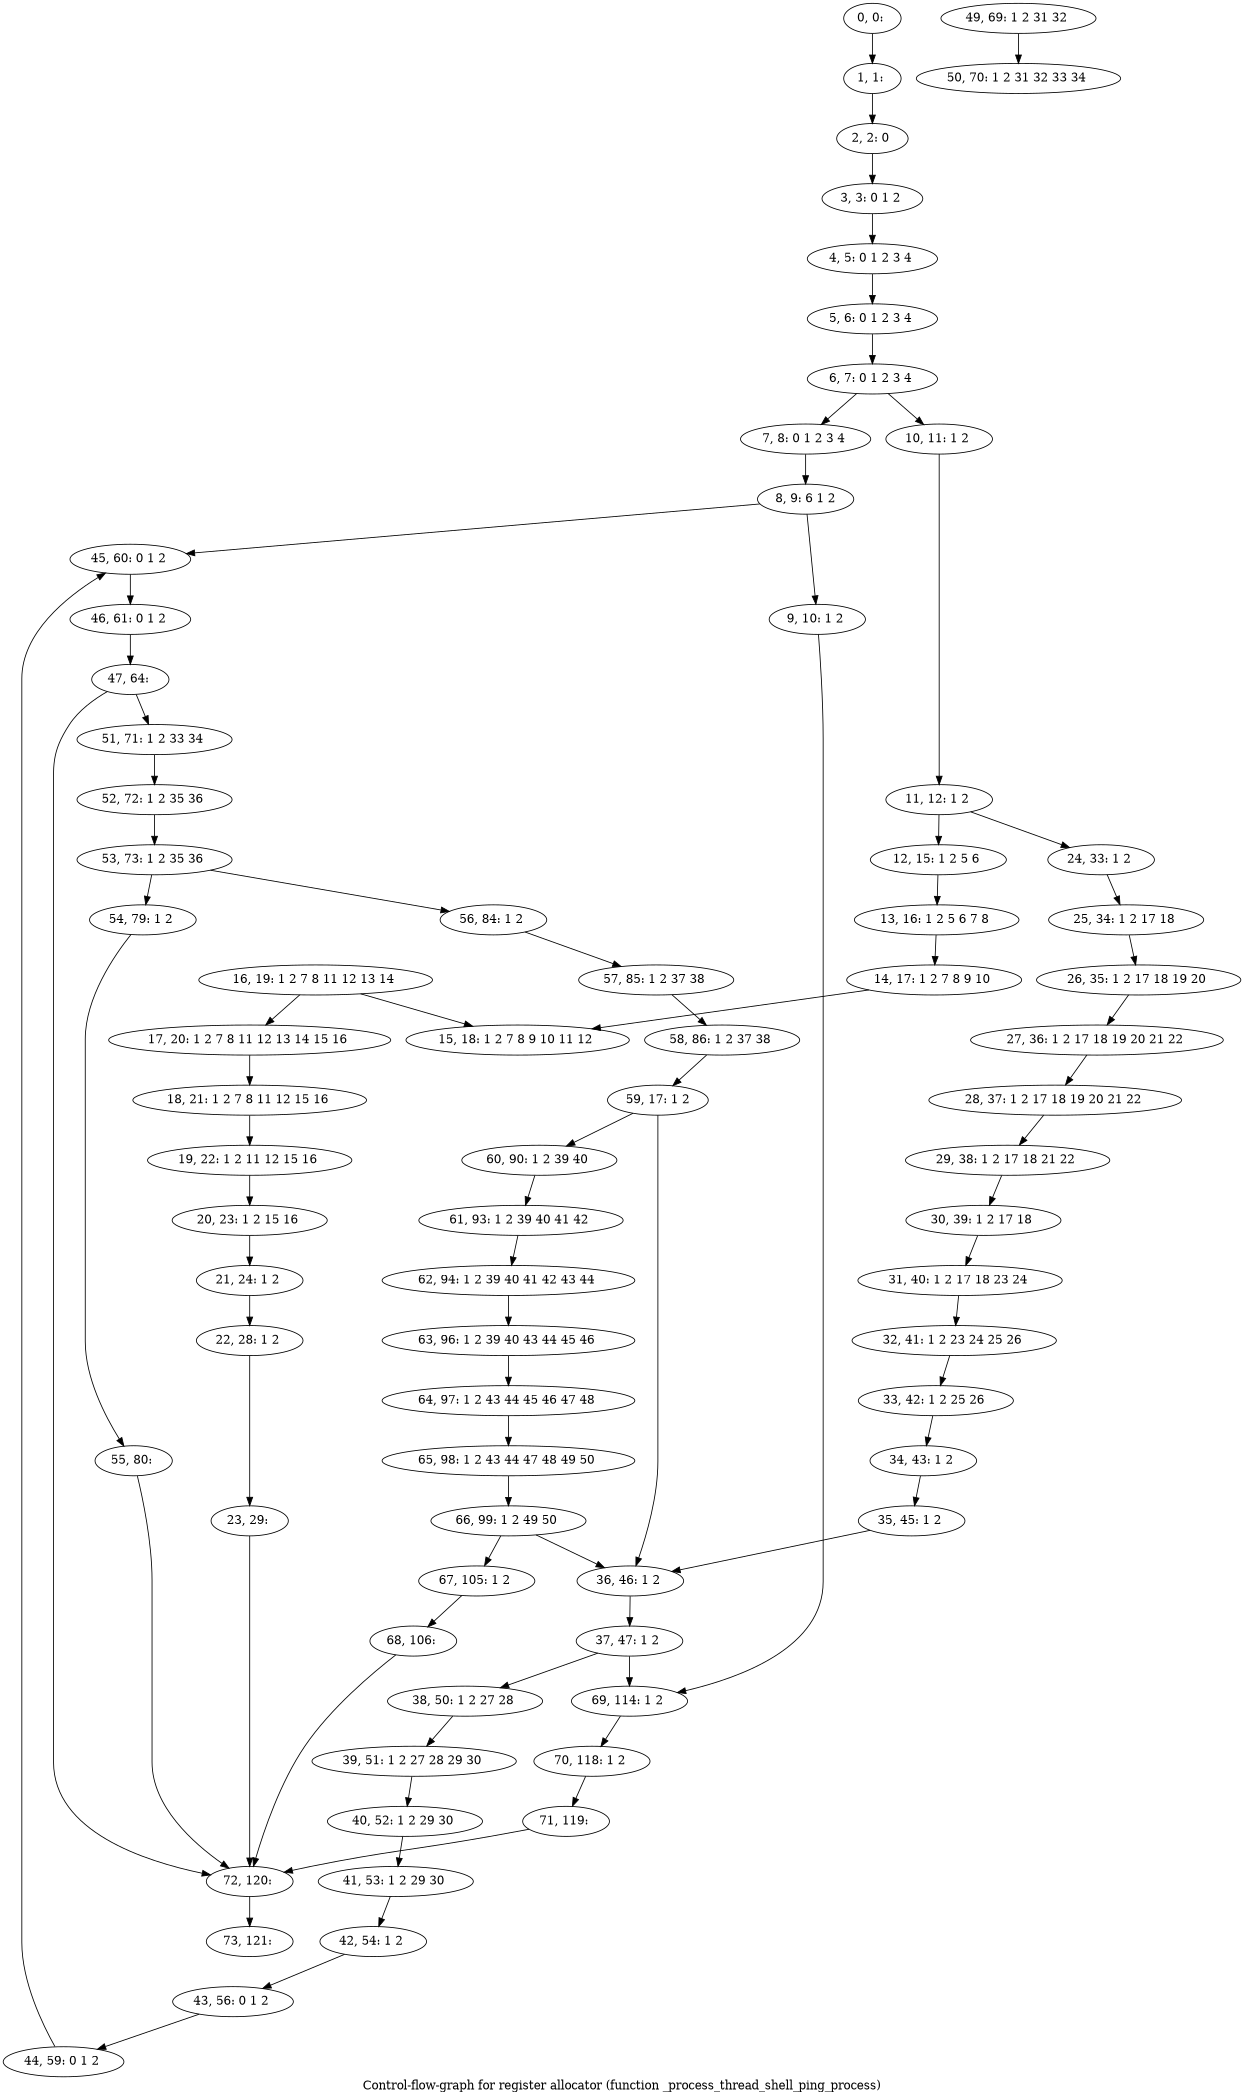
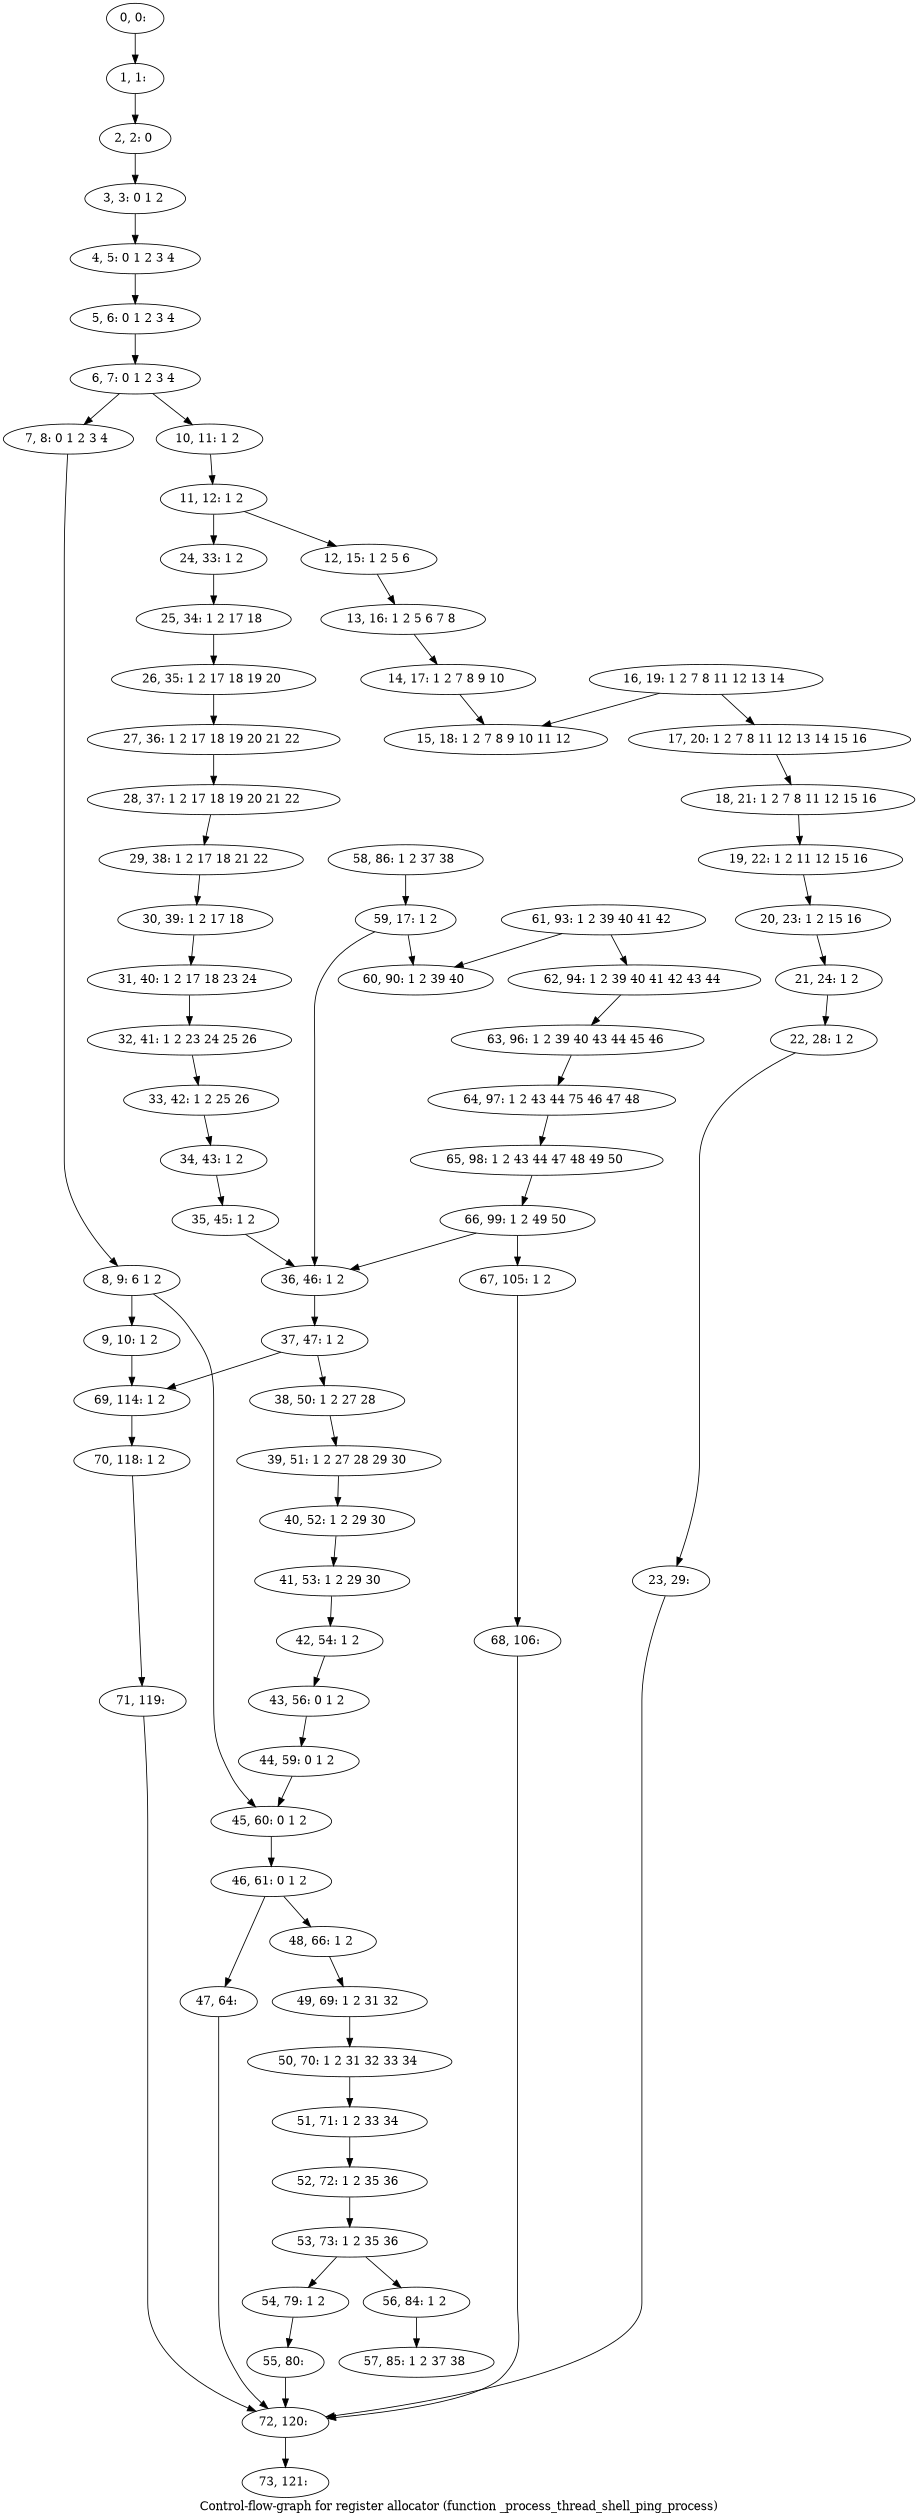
(141, 705) -> (350, 2088)
(686, 1007) -> none
(531, 1186) -> (513, 949)
(508, 1401) -> (552, 1100)
none -> (323, 1942)
